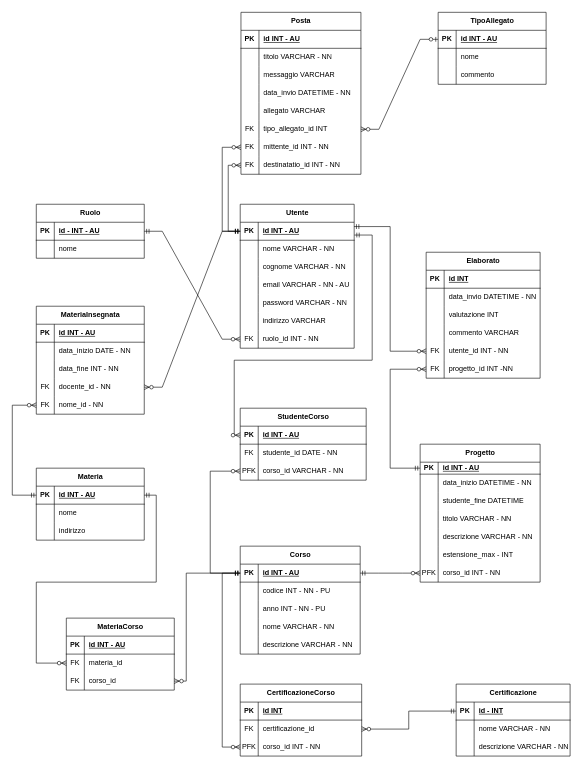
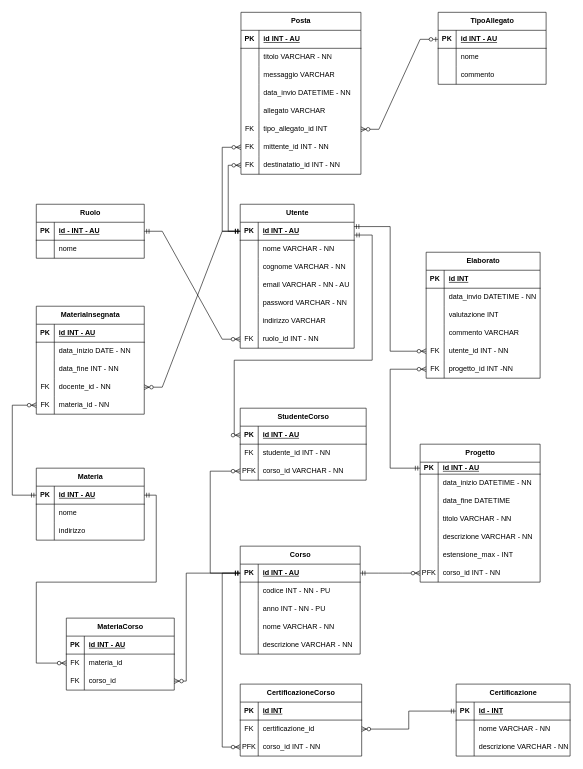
(80, 405) -> (86, 405)
(302, 453) -> (300, 453)
(486, 501) -> (478, 501)
